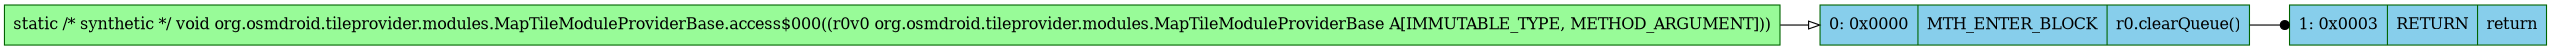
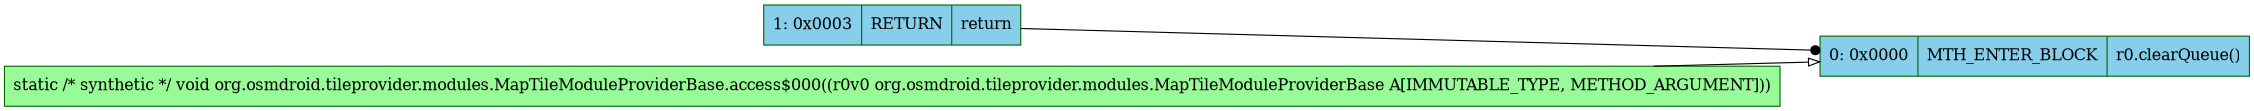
(2265, 25) -> (1416, 39)
